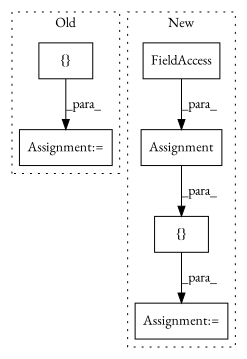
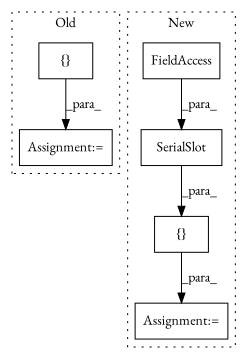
(181, 148) -> (181, 148)
